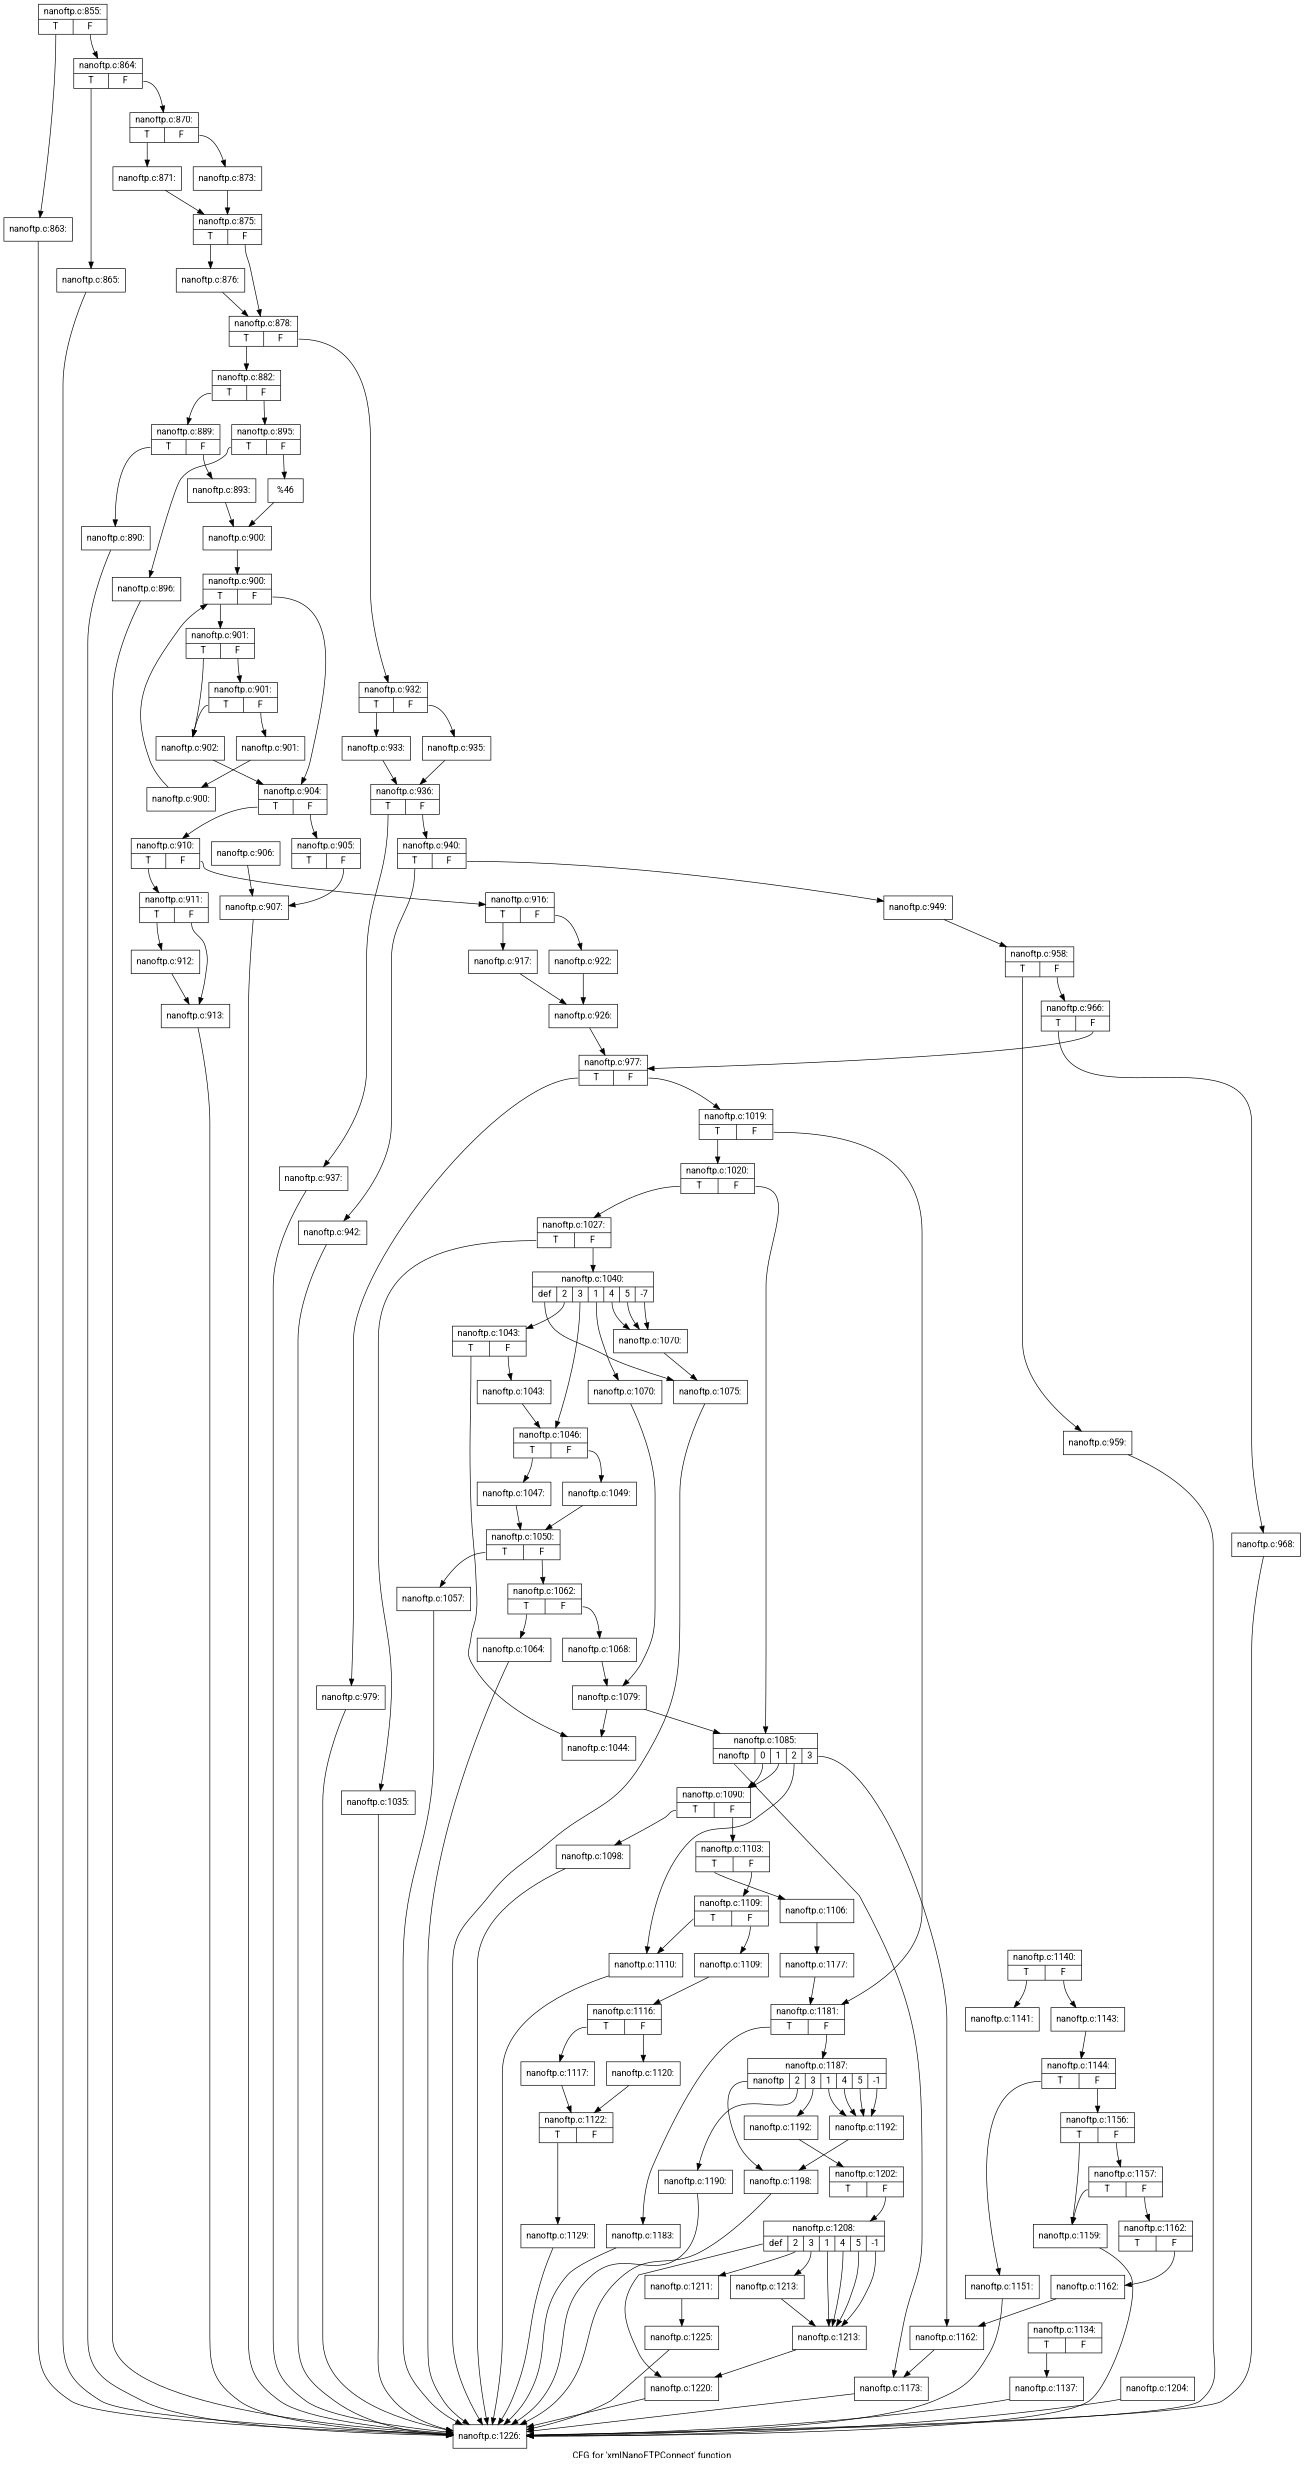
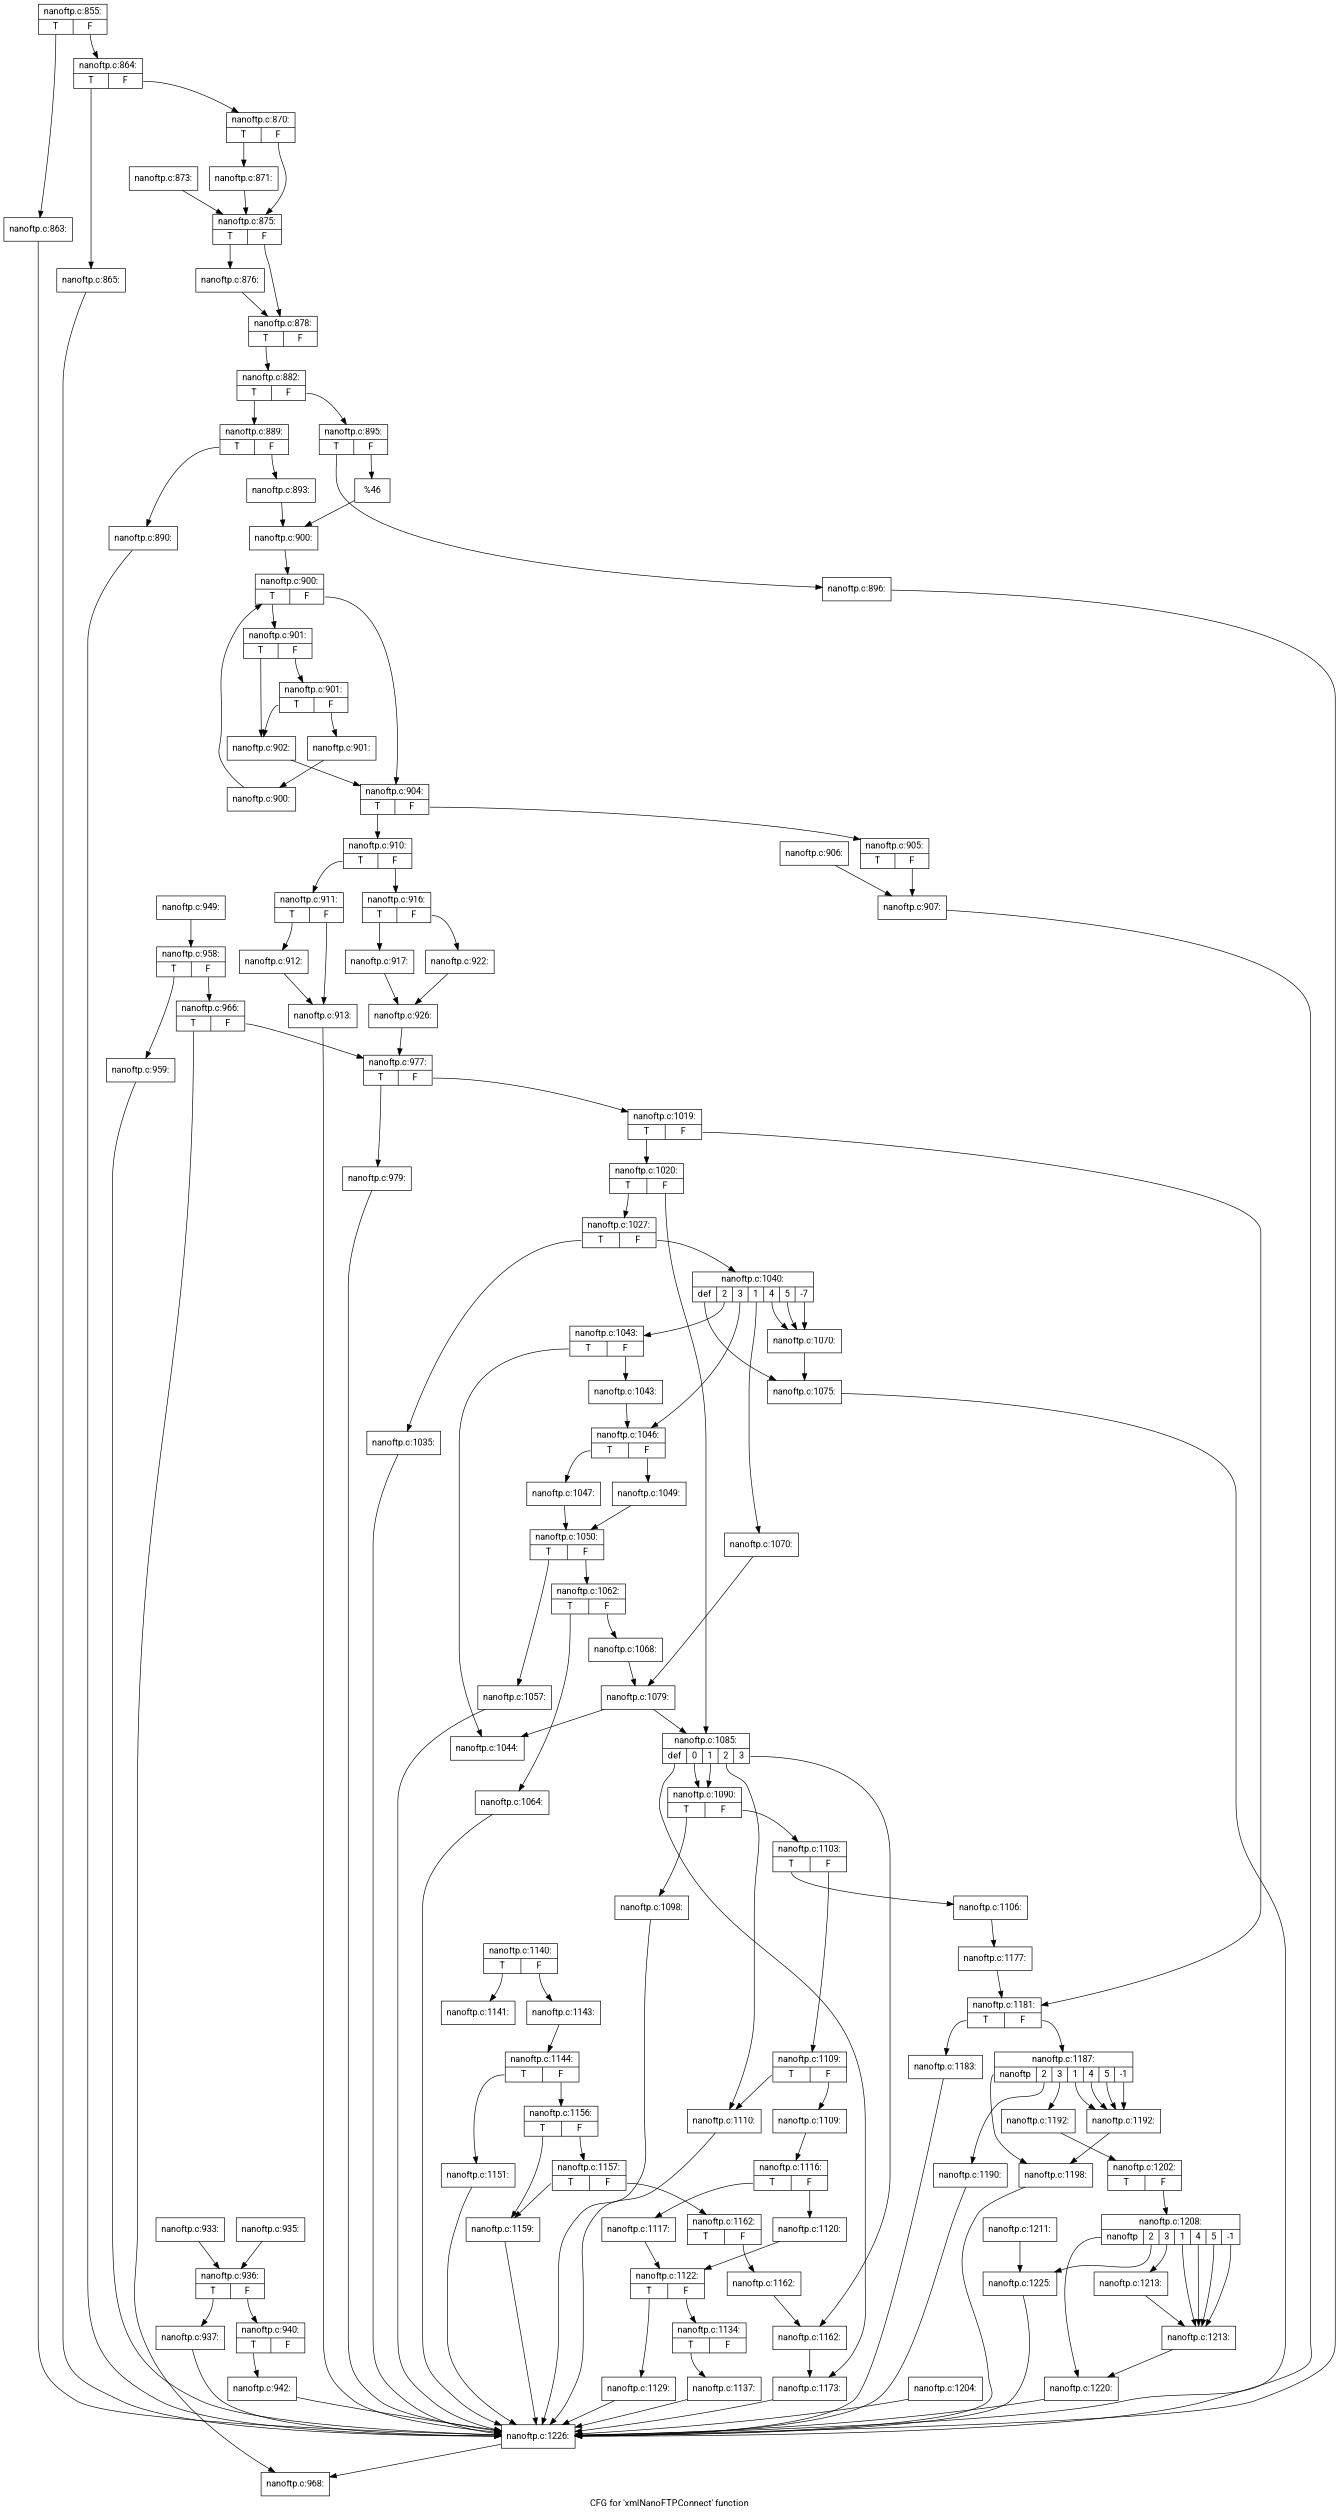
(215, 144) -> (286, 178)
(393, 697) -> none
(673, 873) -> none
(734, 1756) -> (675, 1756)
(776, 2243) -> (1122, 2237)
(761, 2264) -> (1113, 2267)
none -> (688, 2309)
(1252, 2329) -> (419, 2460)
